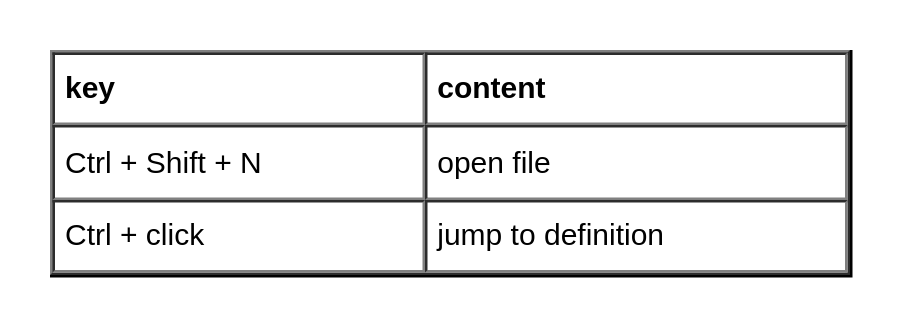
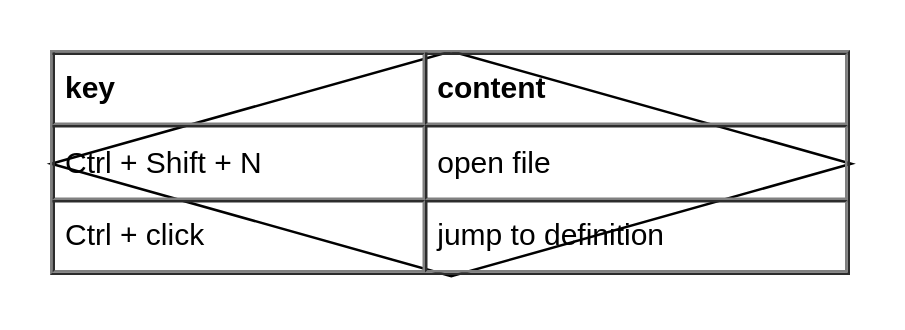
(451, 164) -> (451, 164)
